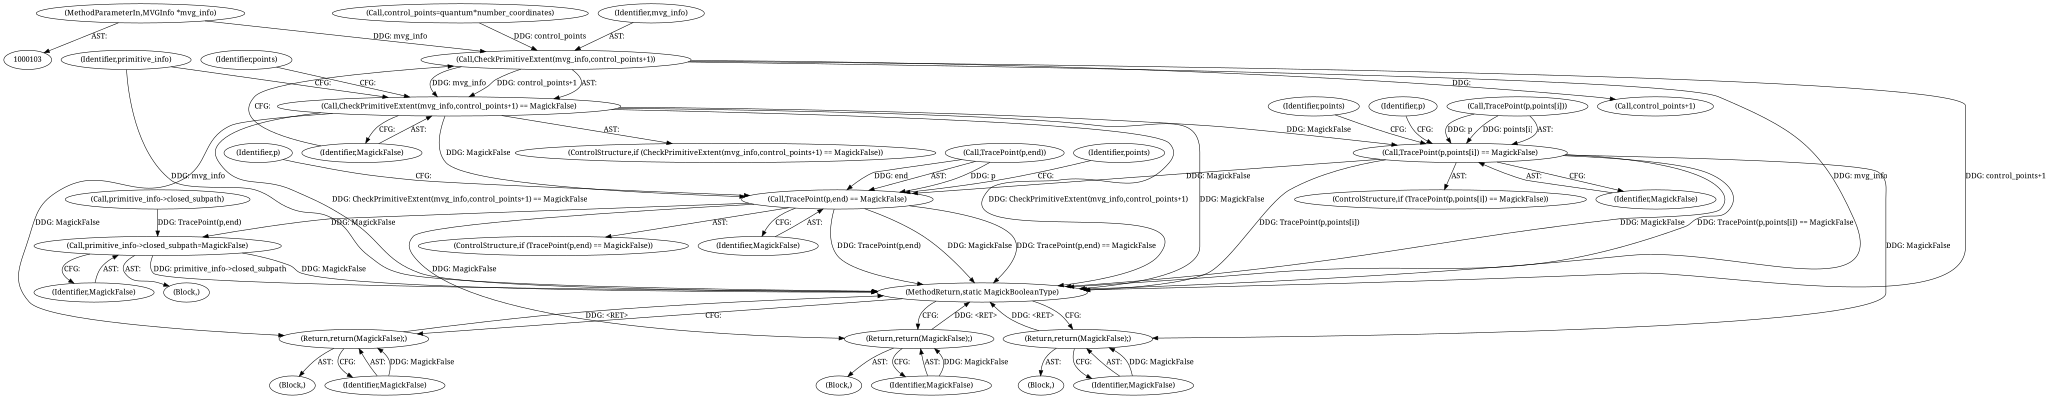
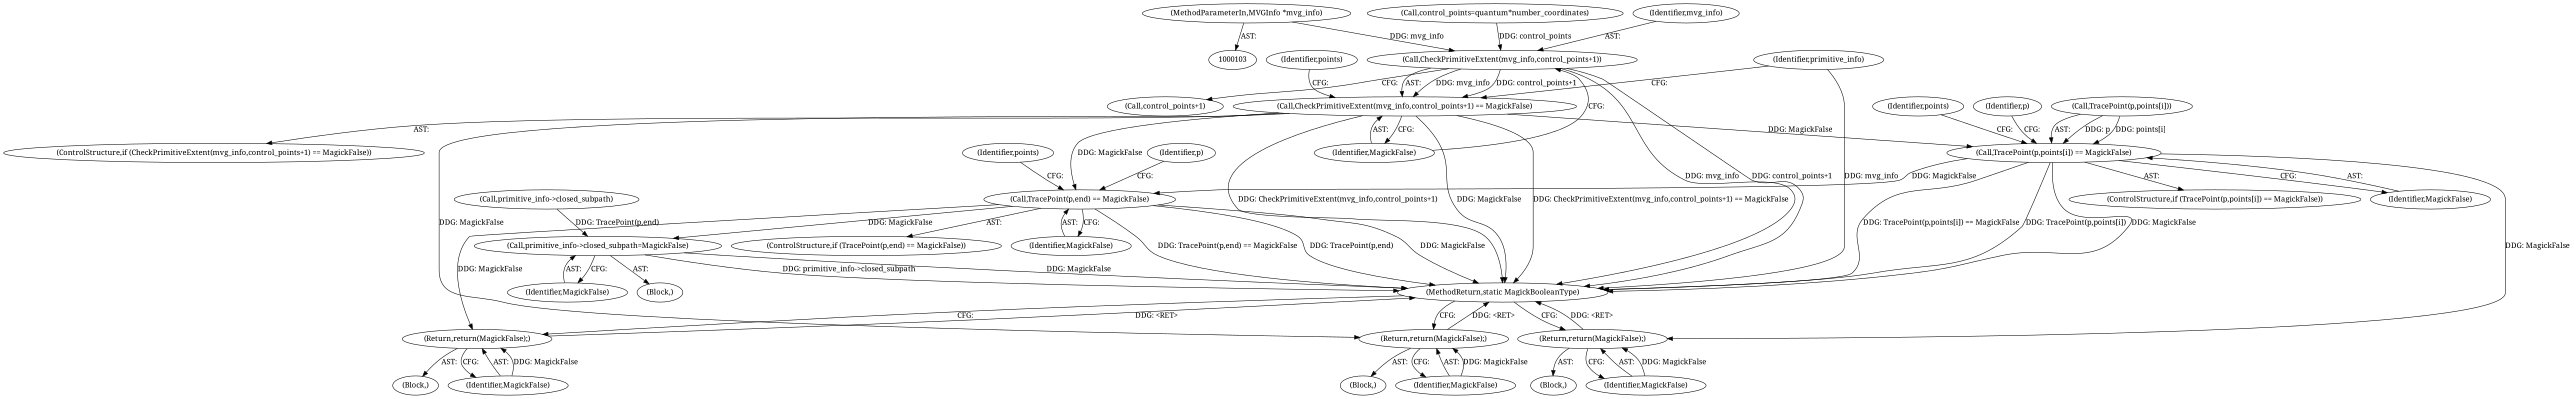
(1463, 83) -> (1391, 83)
(1005, 153) -> none
